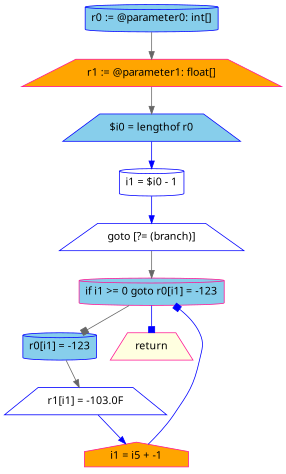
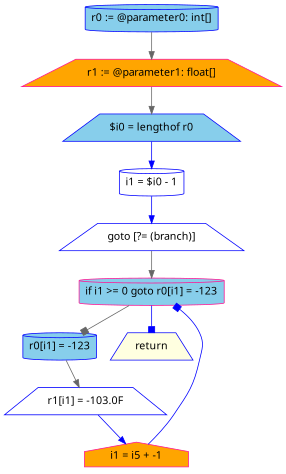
(152, 346) -> (152, 346)
